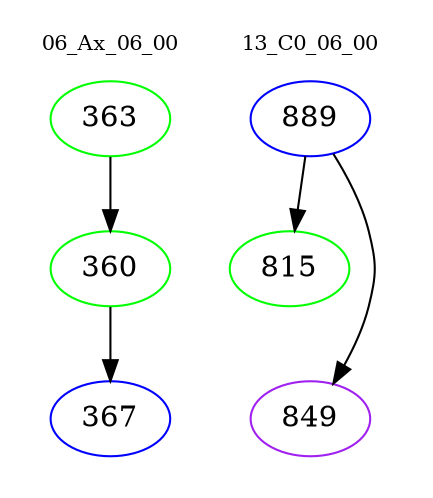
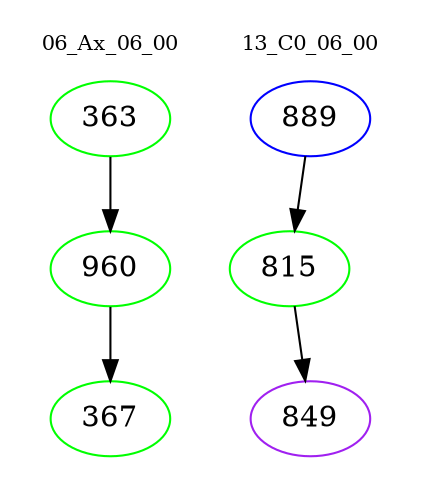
(374, 258) -> (298, 333)
(110, 269) -> (110, 269)
(110, 419) -> (110, 419)
